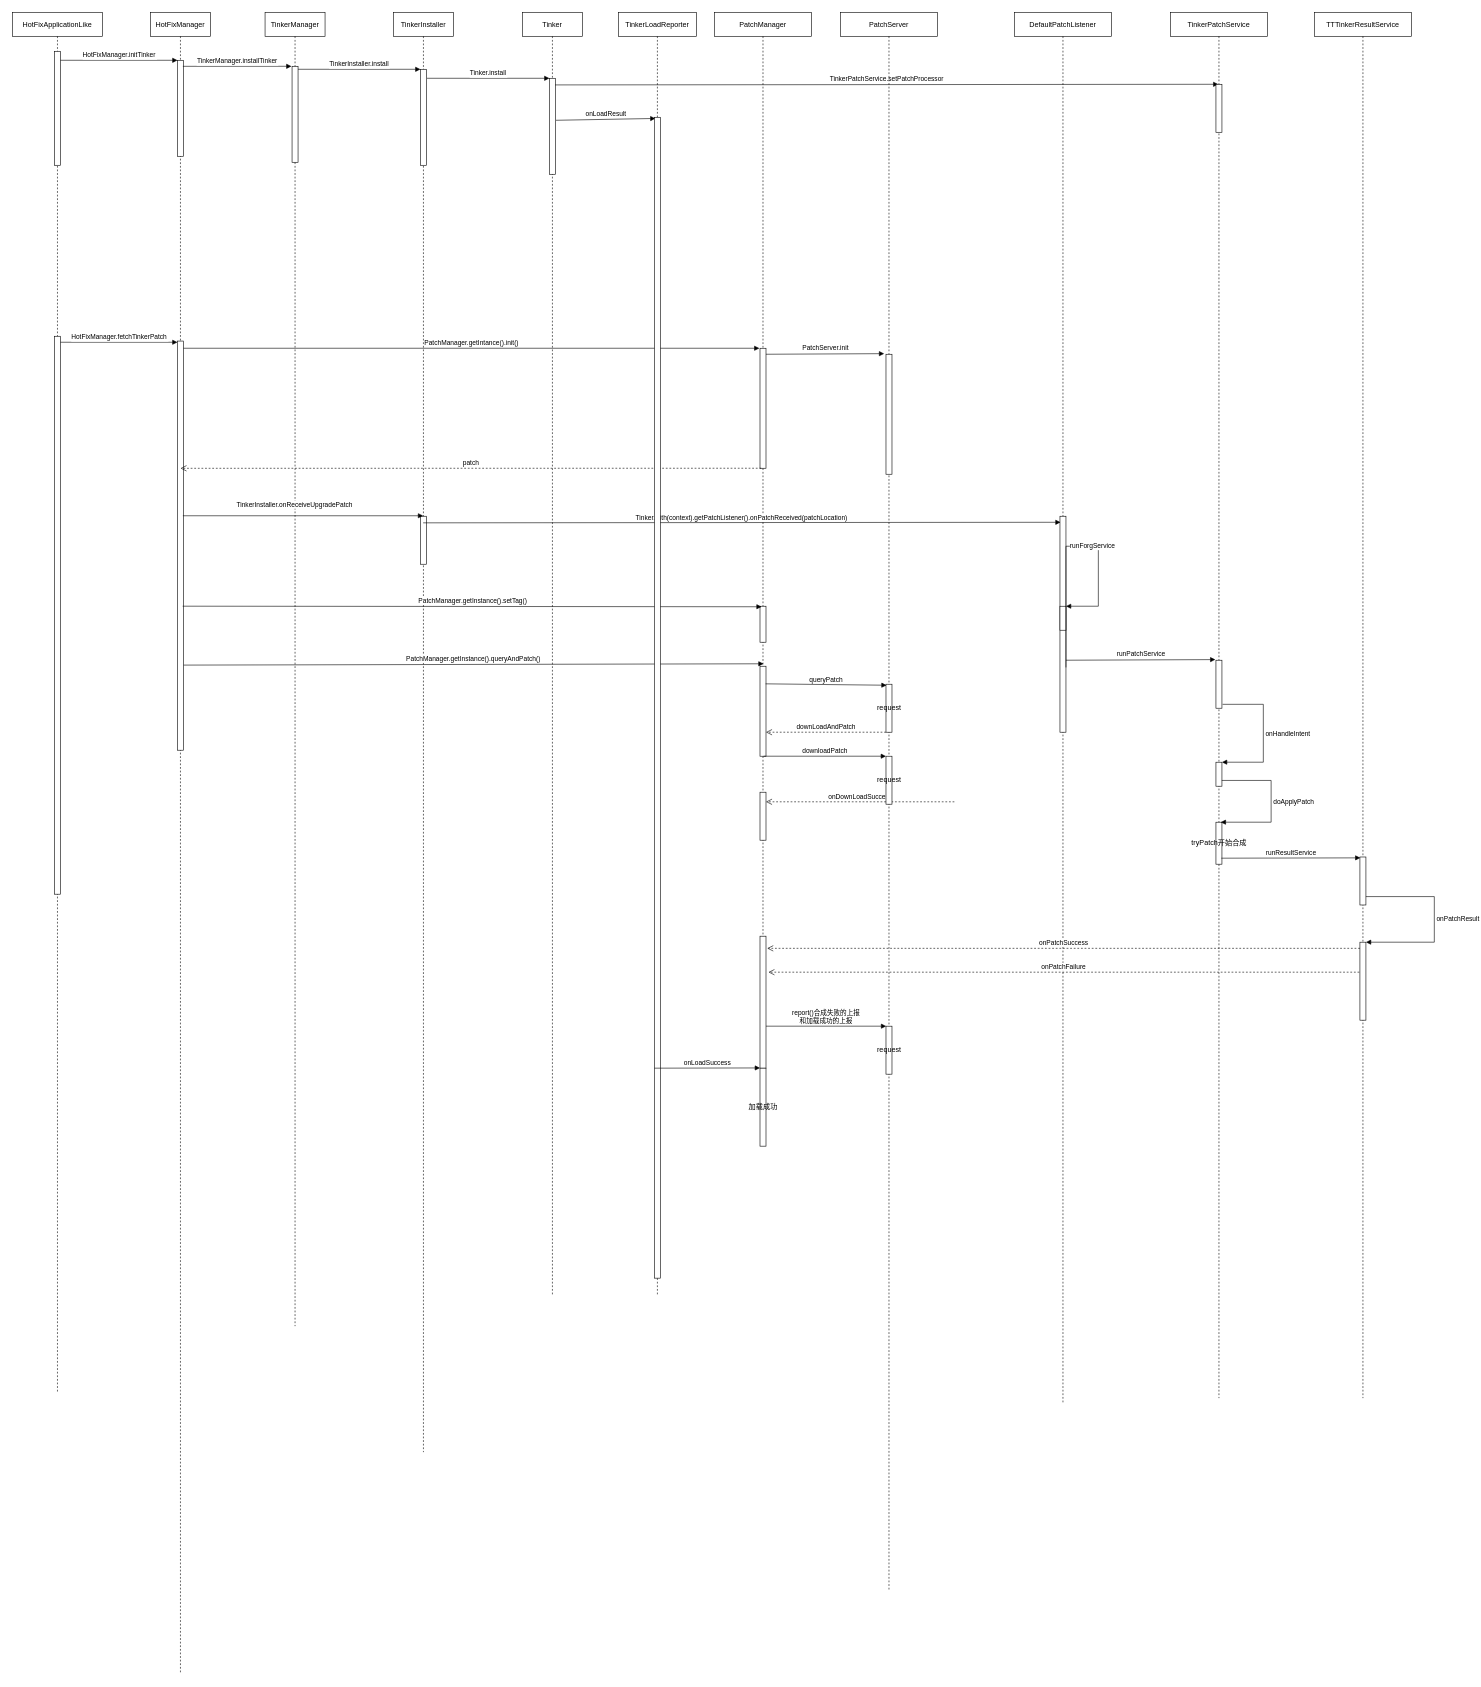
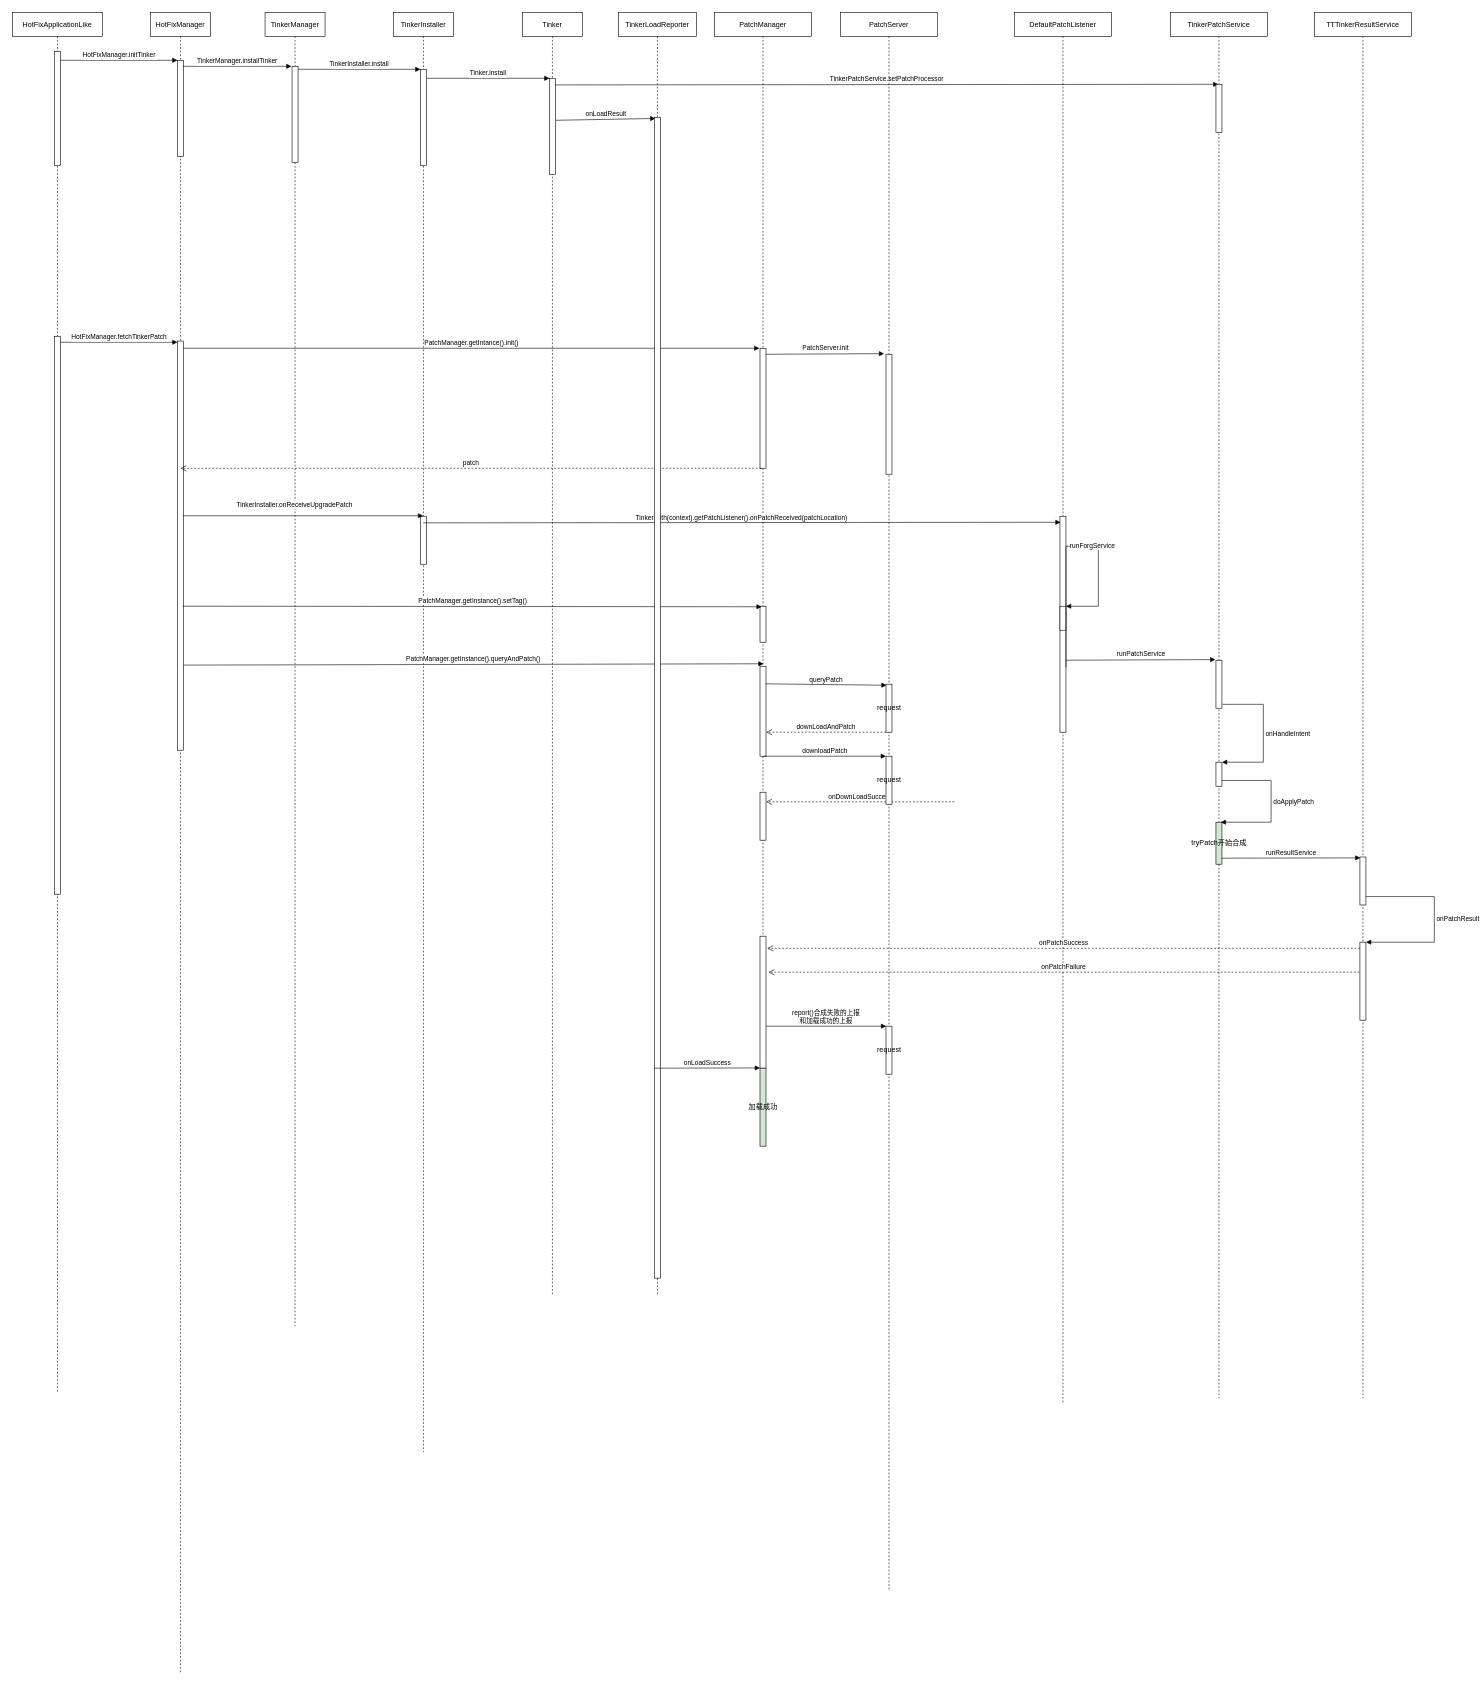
(1219, 843) -> (1219, 843)
(763, 1107) -> (763, 1107)
